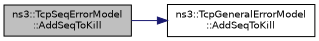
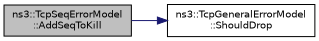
(241, 21) -> (241, 21)
